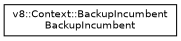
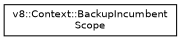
(90, 20) -> (90, 20)
